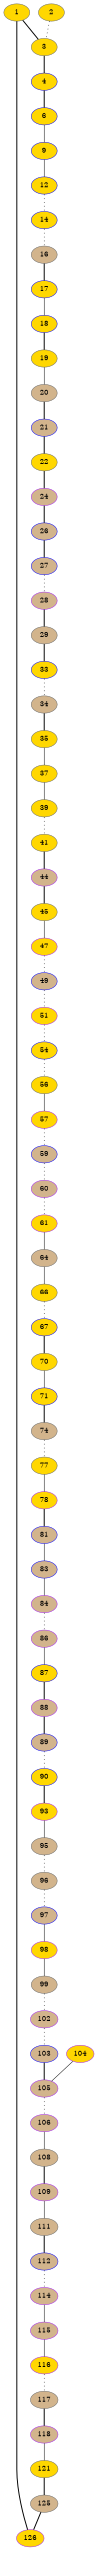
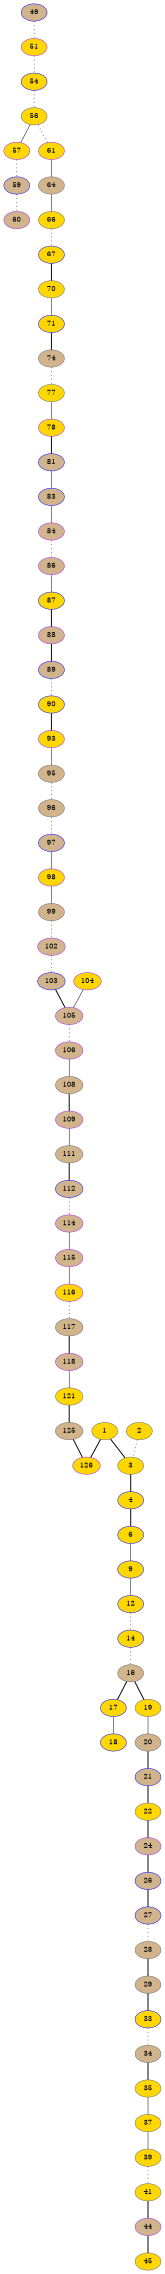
(44, 341) -> (139, 1691)
(44, 601) -> (148, 1950)
(44, 947) -> none
(44, 1206) -> (43, 134)
